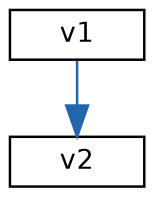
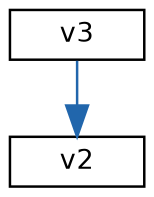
(77, 35) -> (77, 35)
